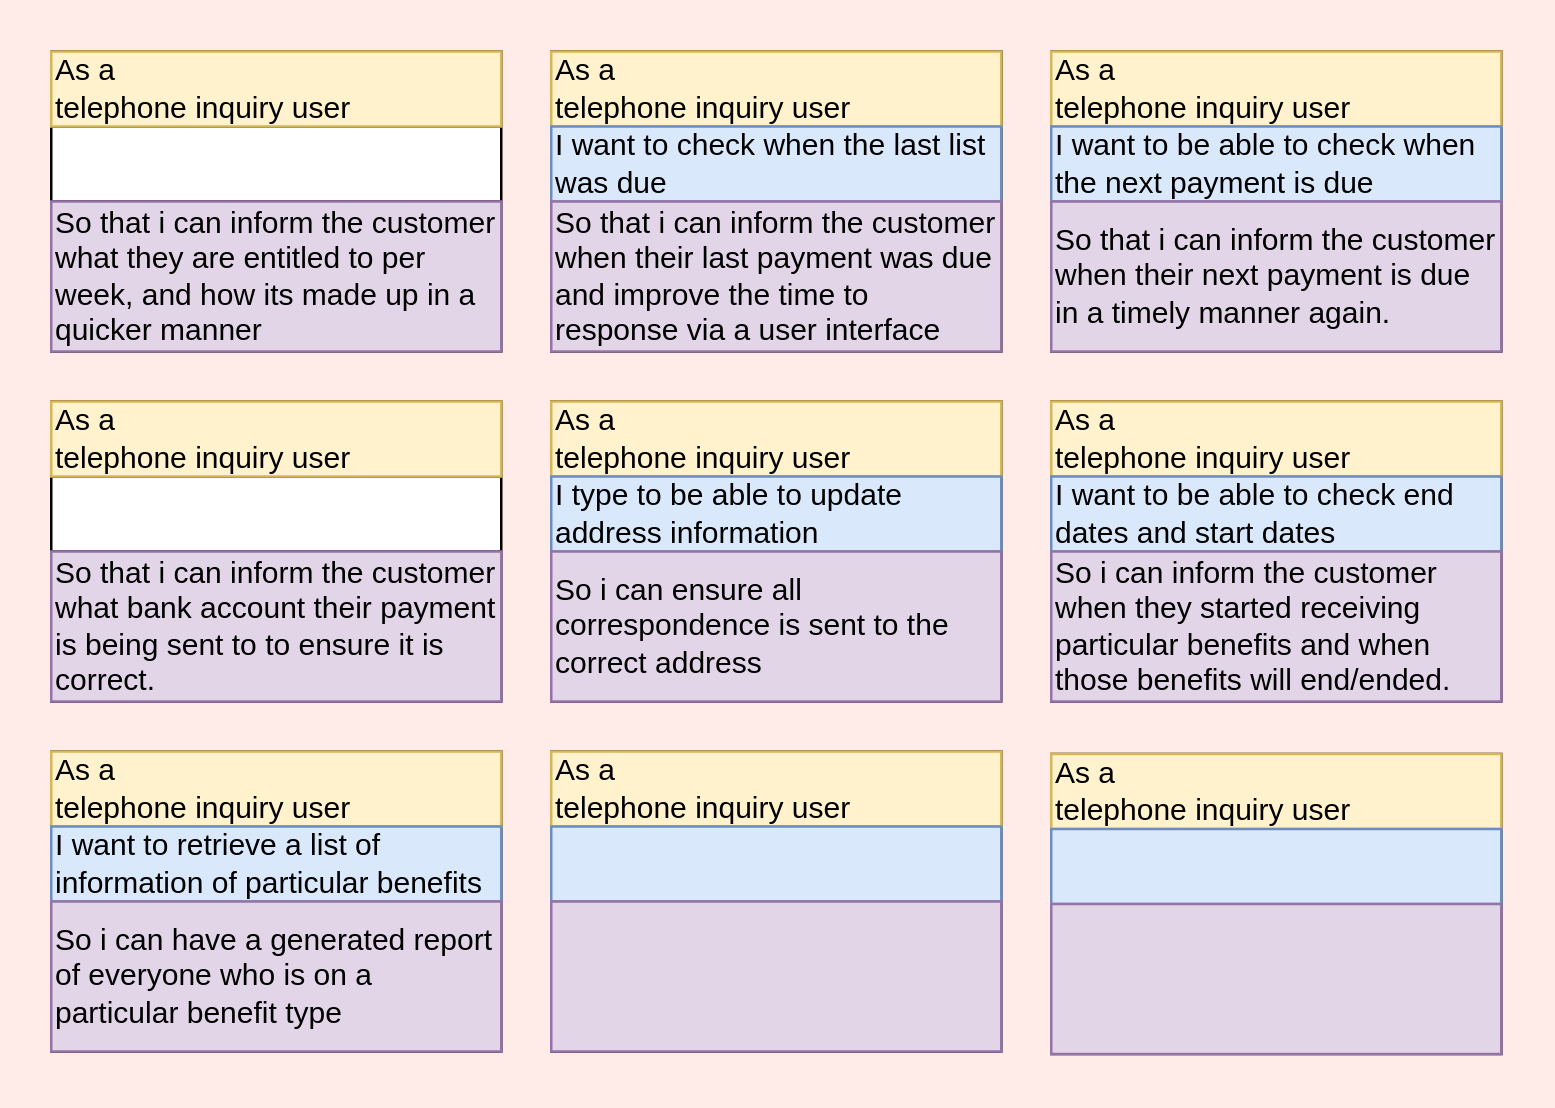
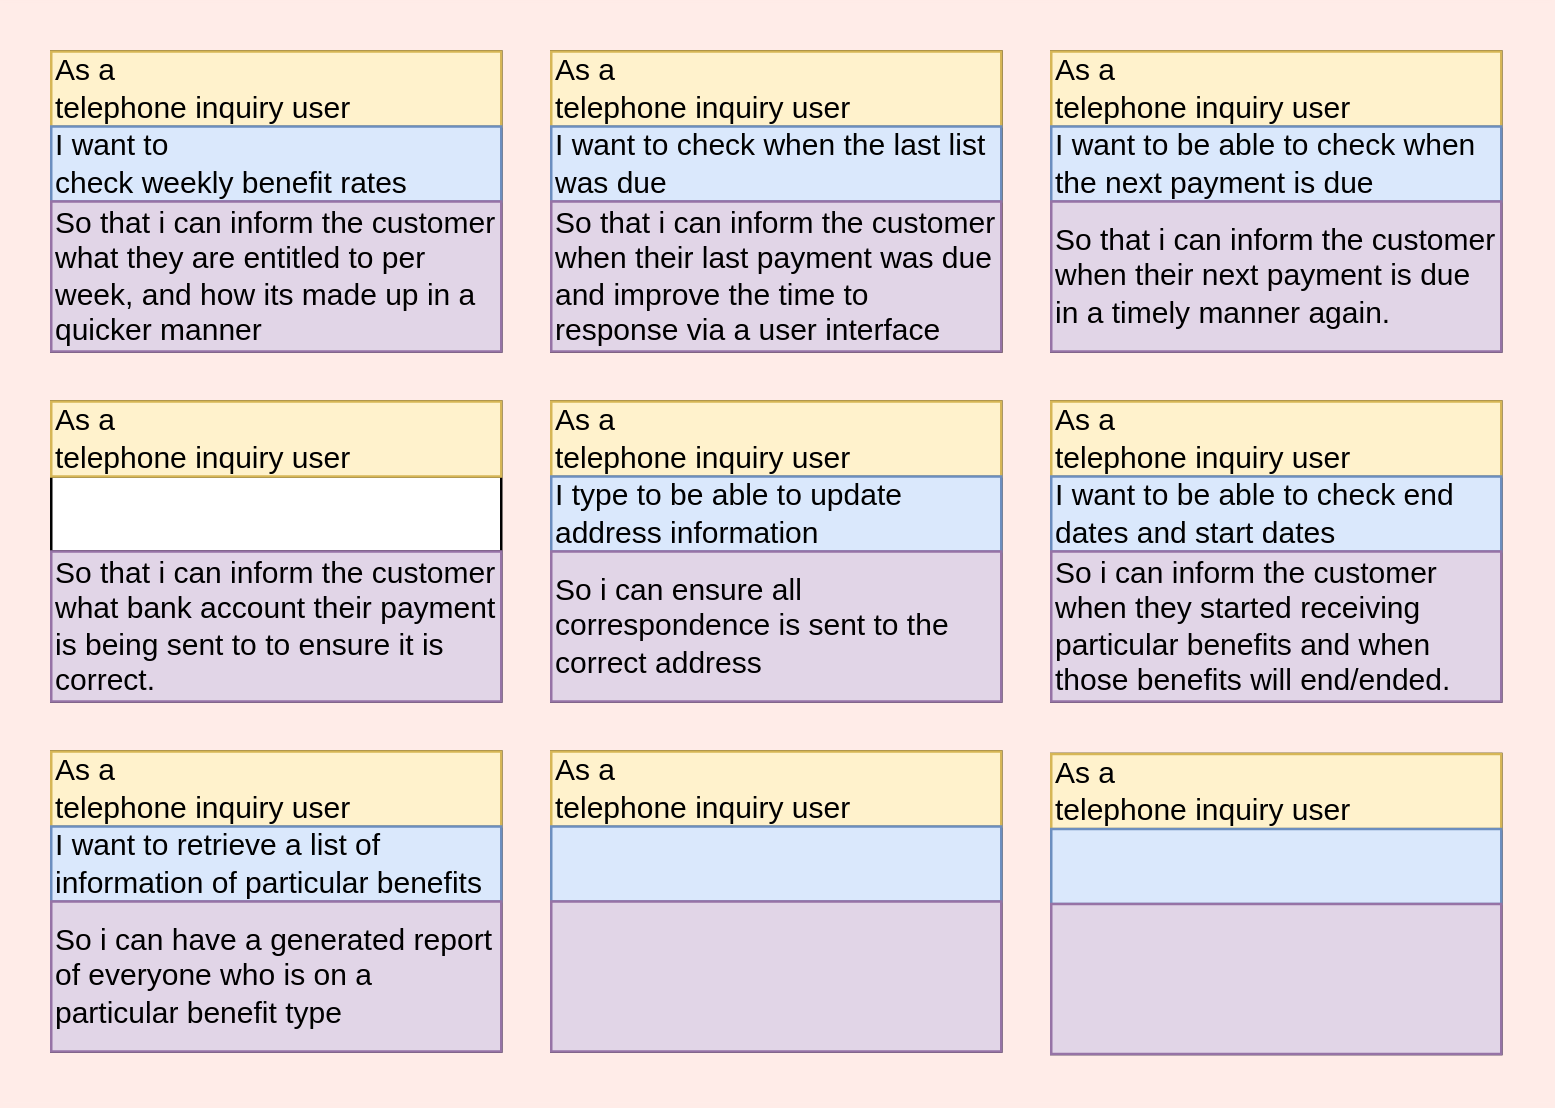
none -> (276, 164)
